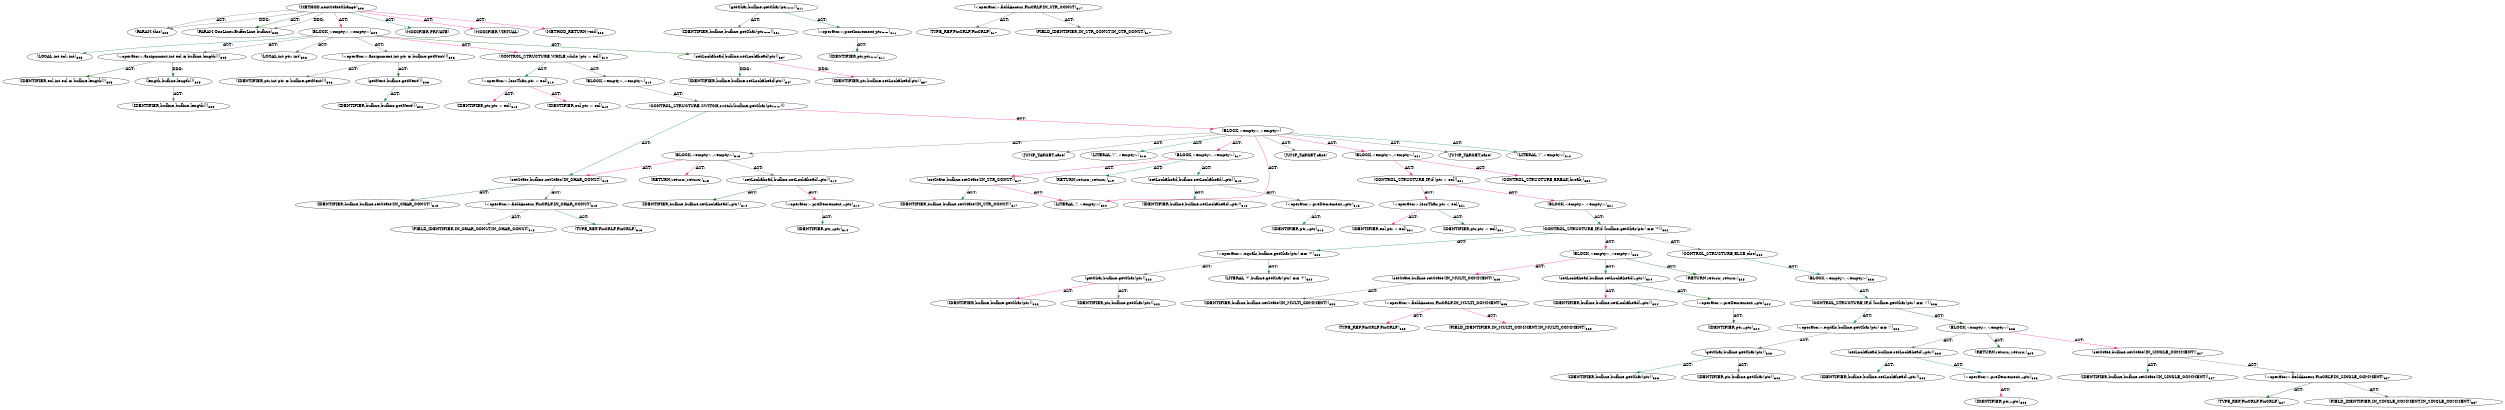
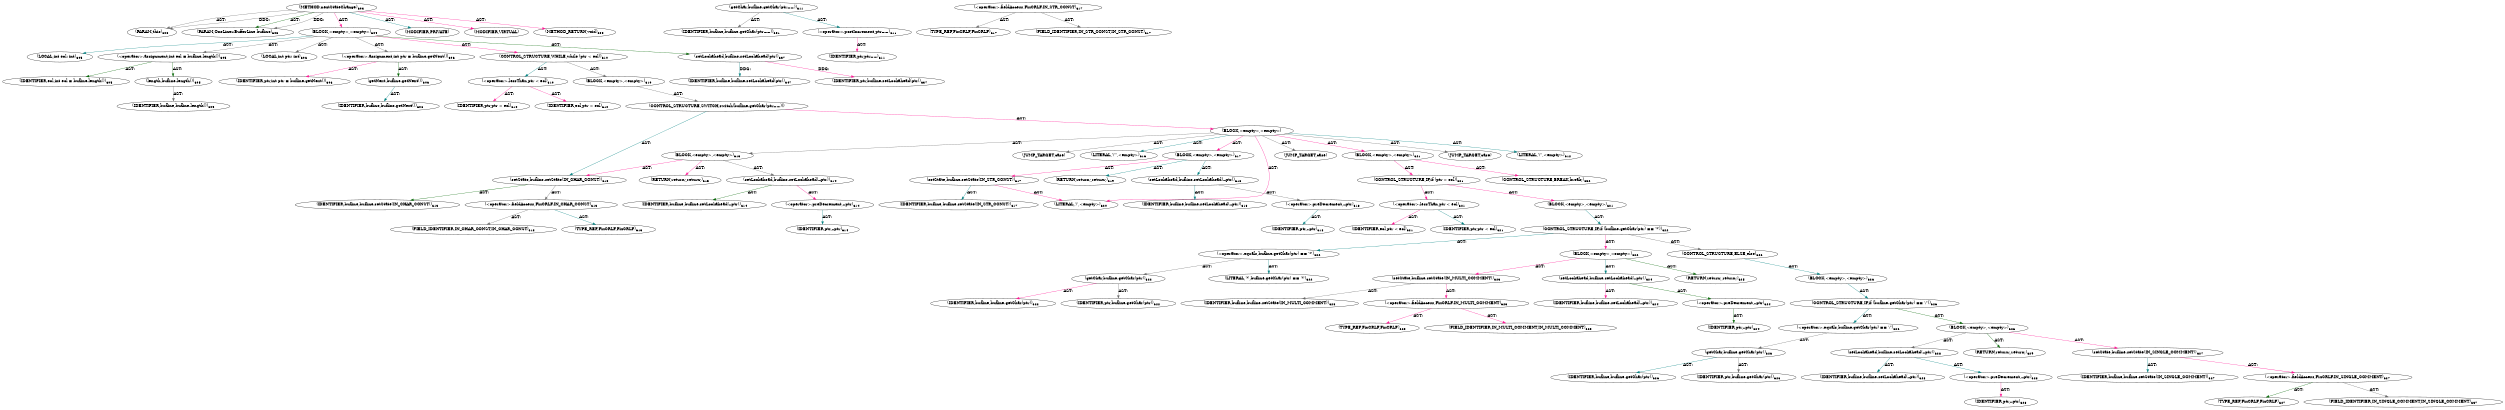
(857, 43) -> (857, 43)
(178, 69) -> (178, 69)
(343, 69) -> (343, 69)
none -> (1446, 290)
(2236, 365) -> (2236, 365)
